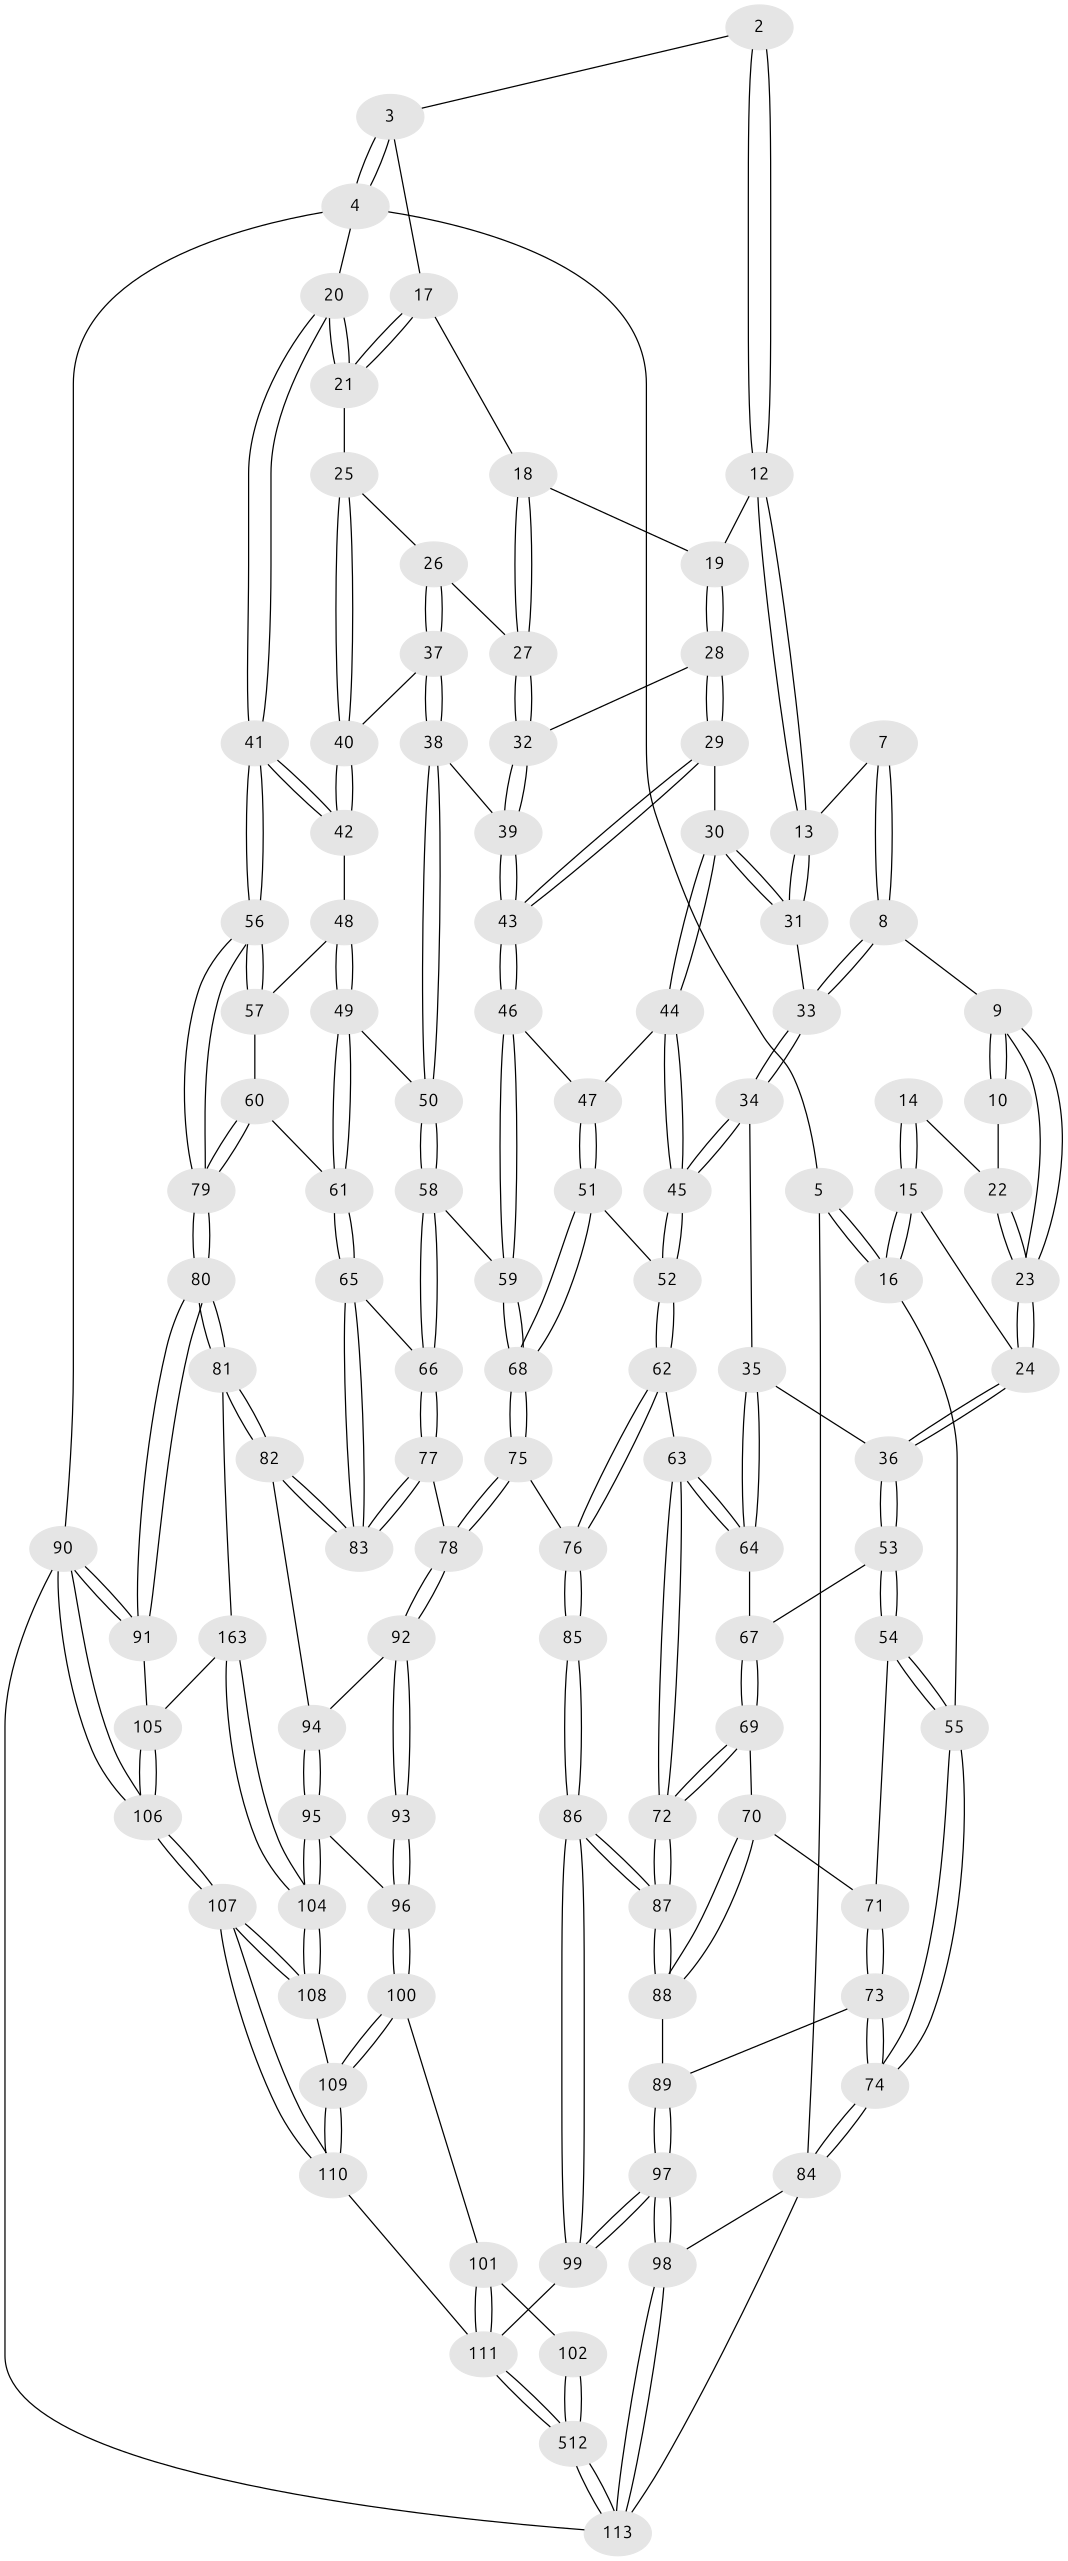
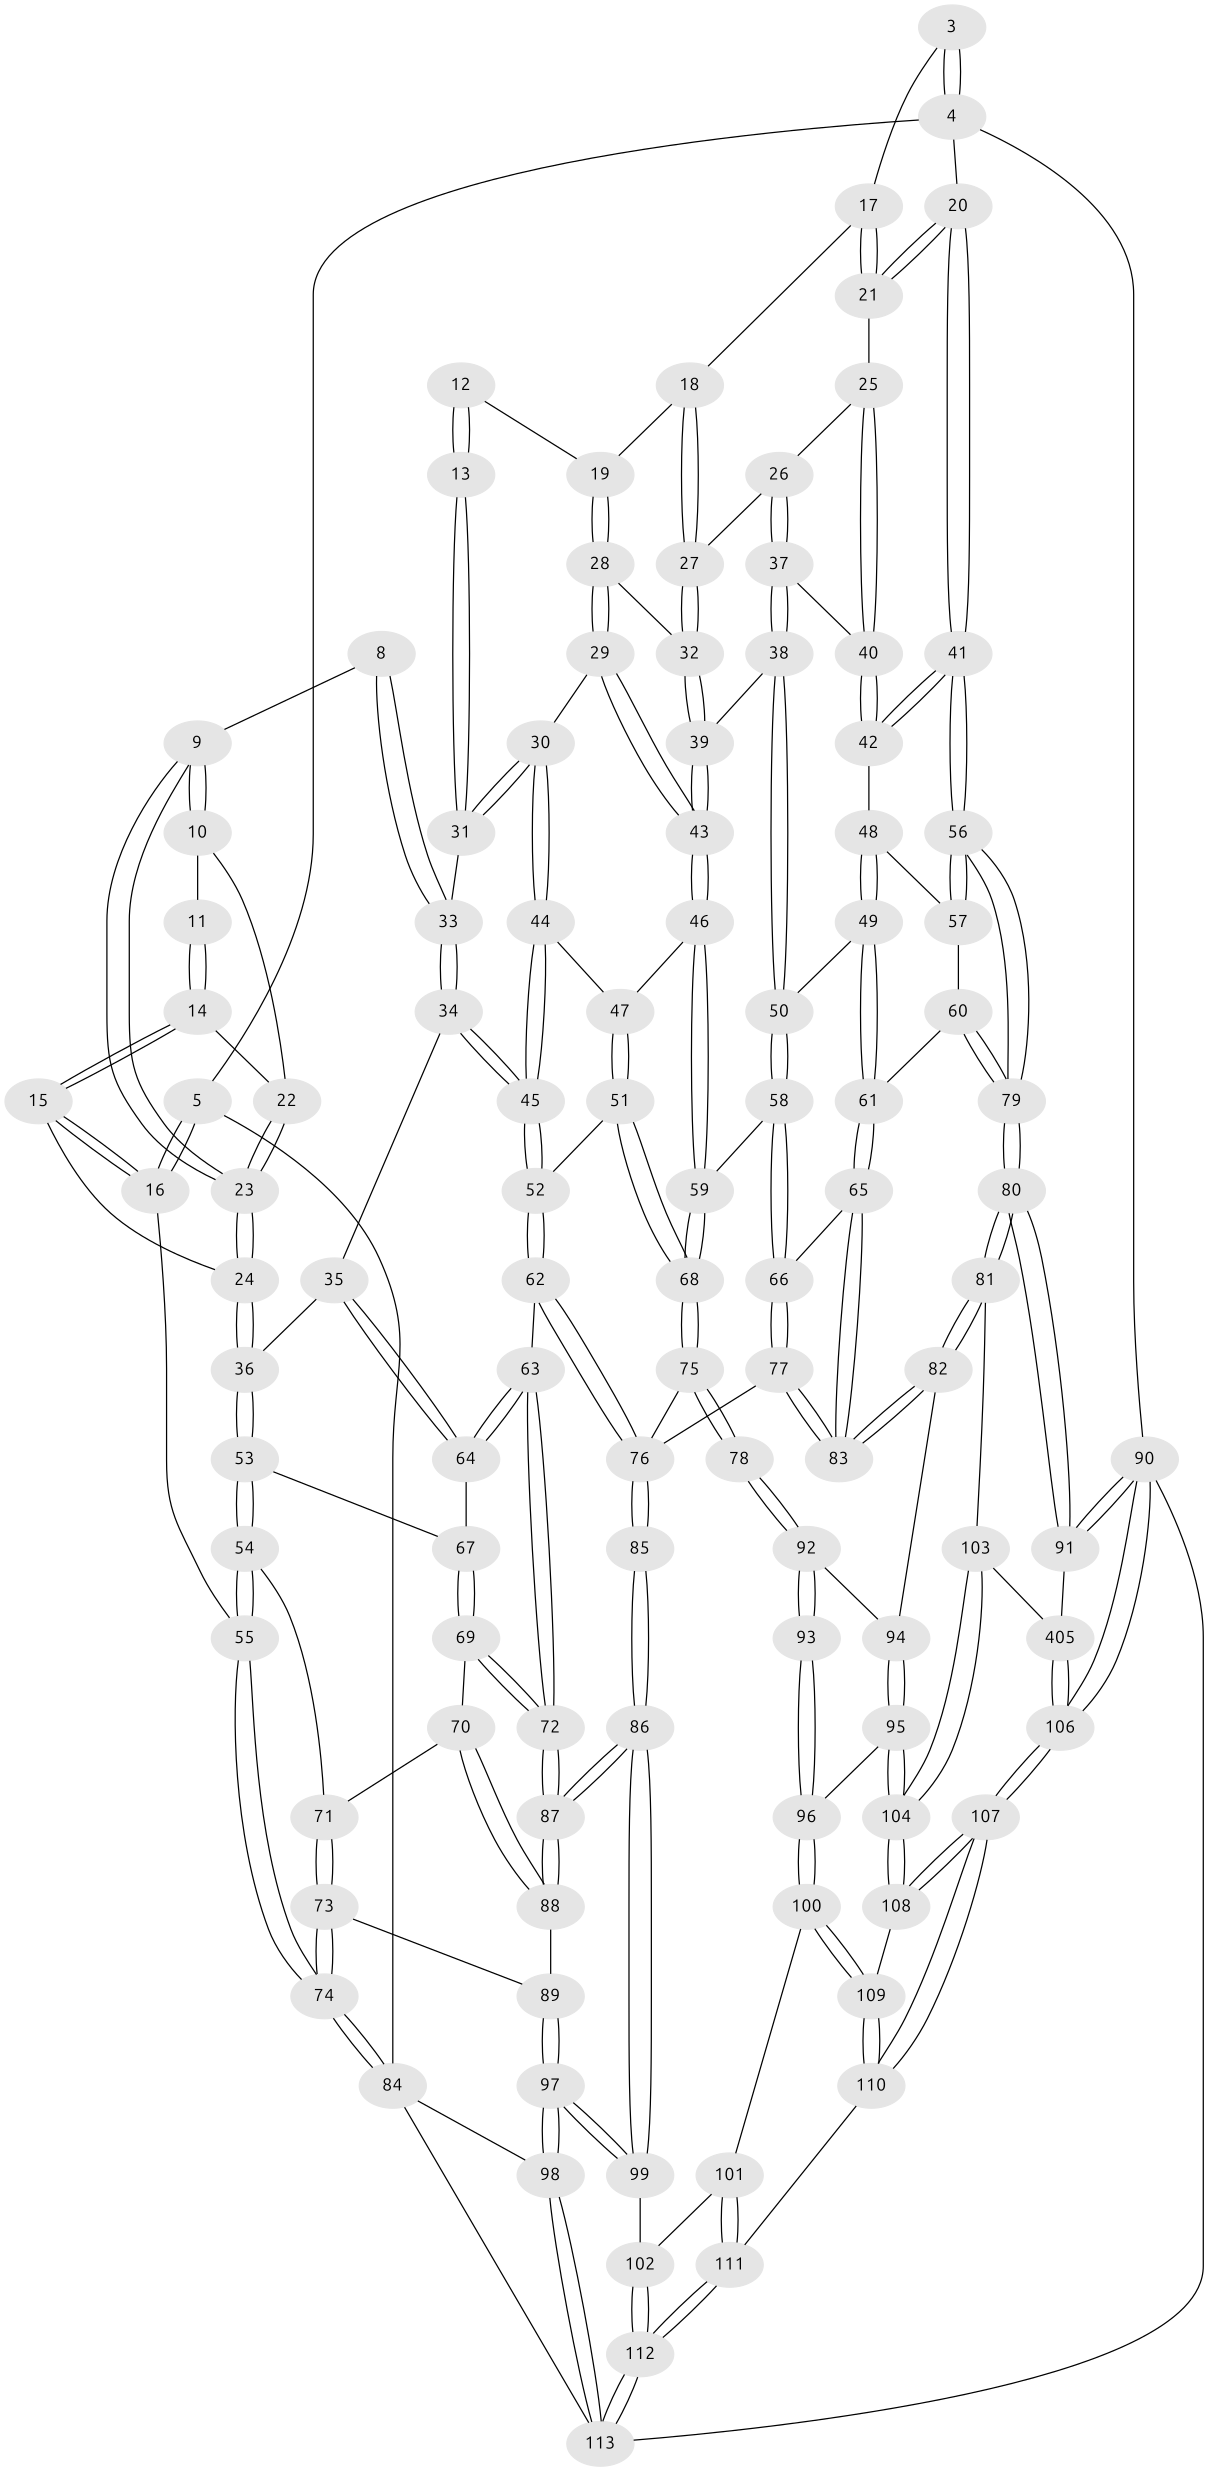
(760, 27) -> none
(884, 743) -> none
none -> (198, 922)
(439, 1504) -> (701, 1420)
(232, 1638) -> (976, 1549)
(148, 1728) -> (1060, 1638)
(534, 2304) -> (640, 2220)
(573, 2444) -> (640, 2354)
